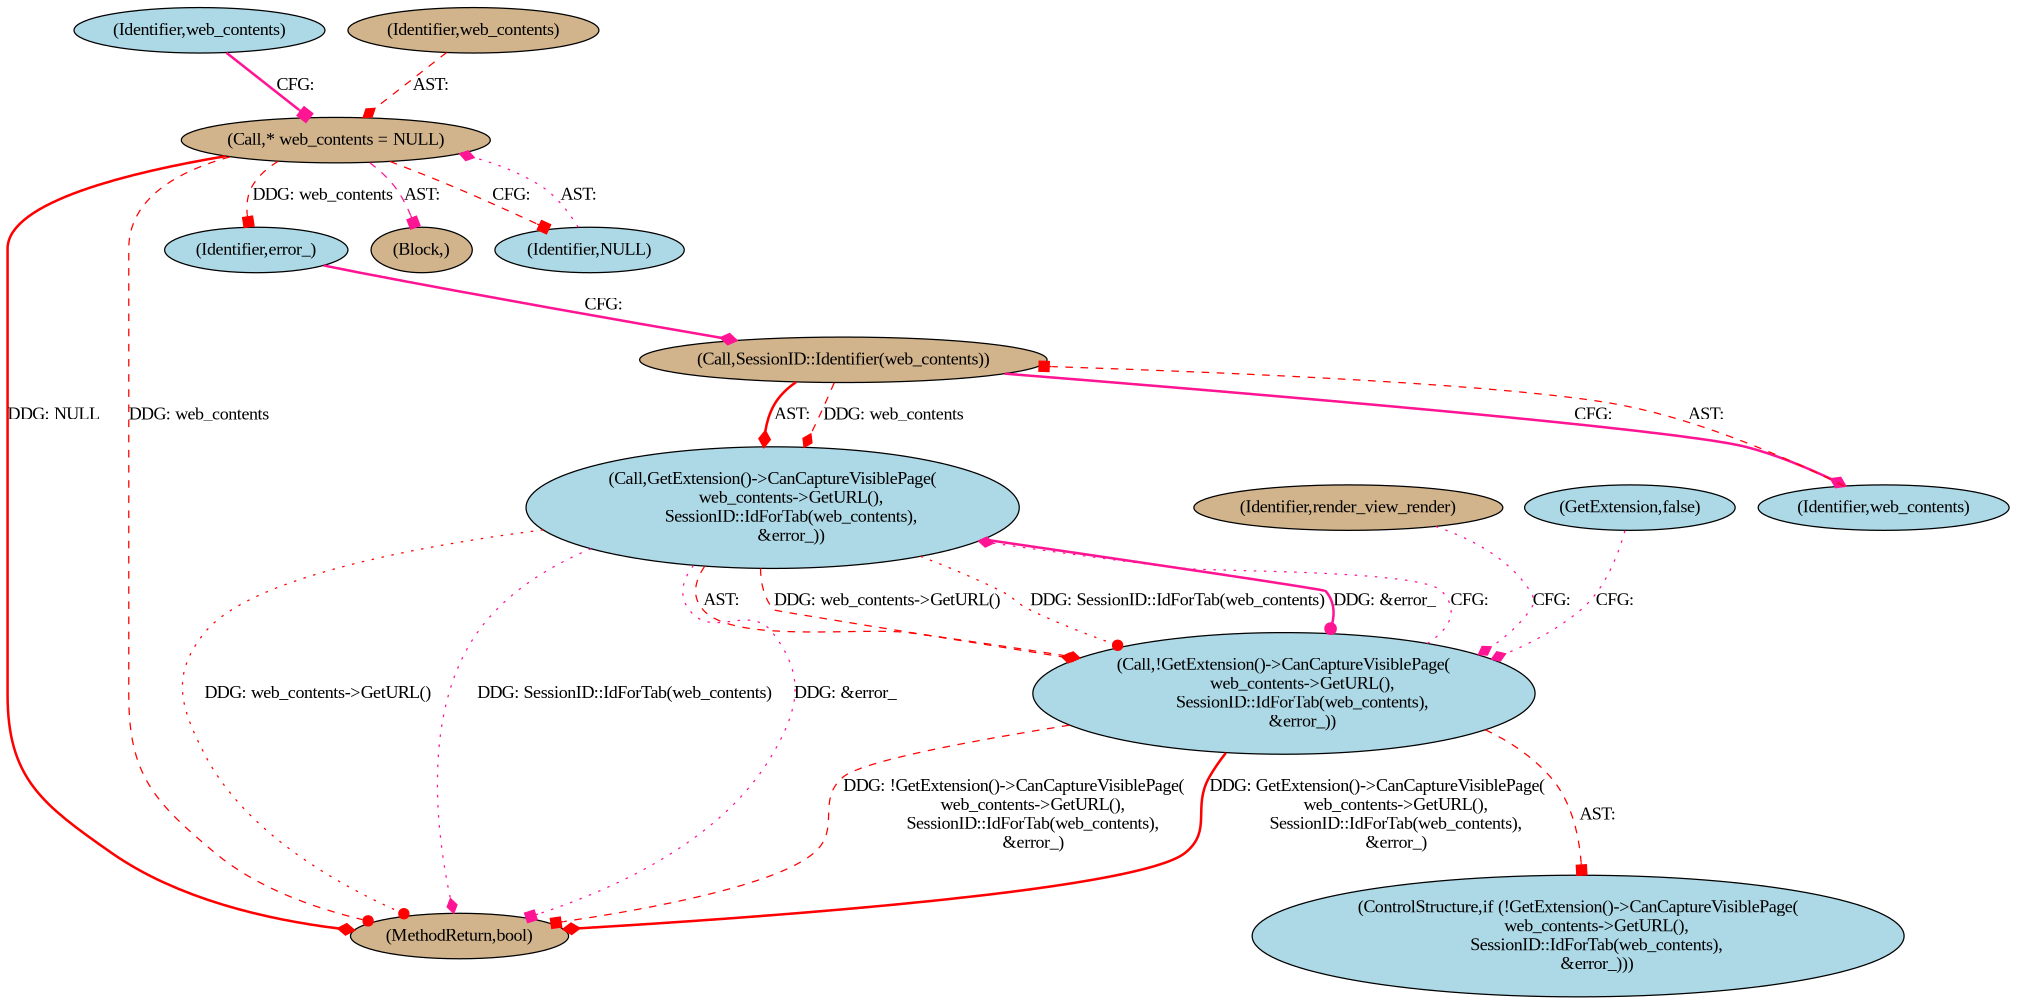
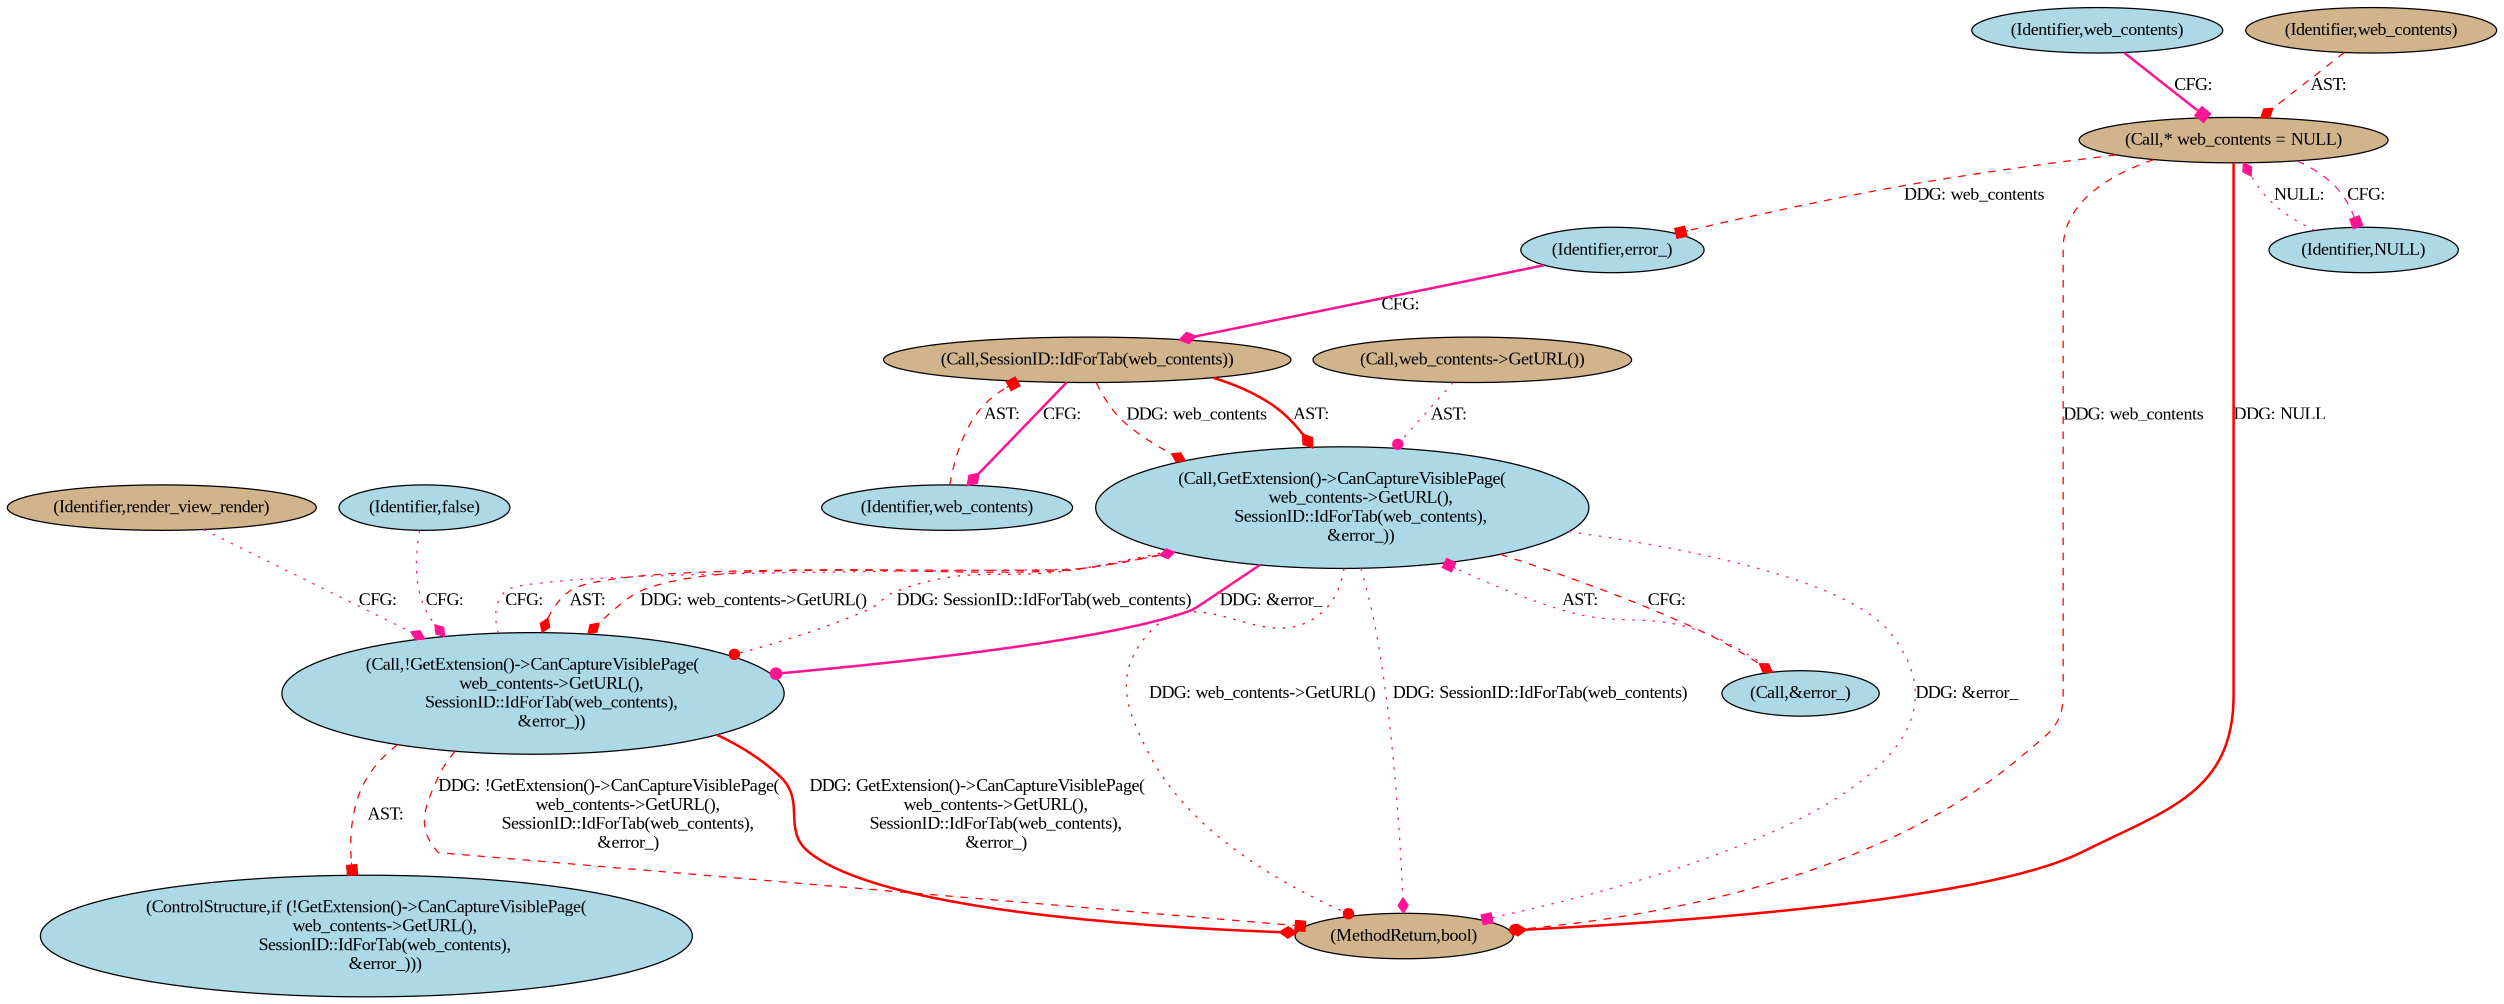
(464, 191) -> (2331, 182)
(581, 195) -> (2302, 195)
(422, 250) -> none
(843, 360) -> (1087, 360)
none -> (1472, 360)
(1630, 508) -> (424, 508)
none -> (1801, 693)
